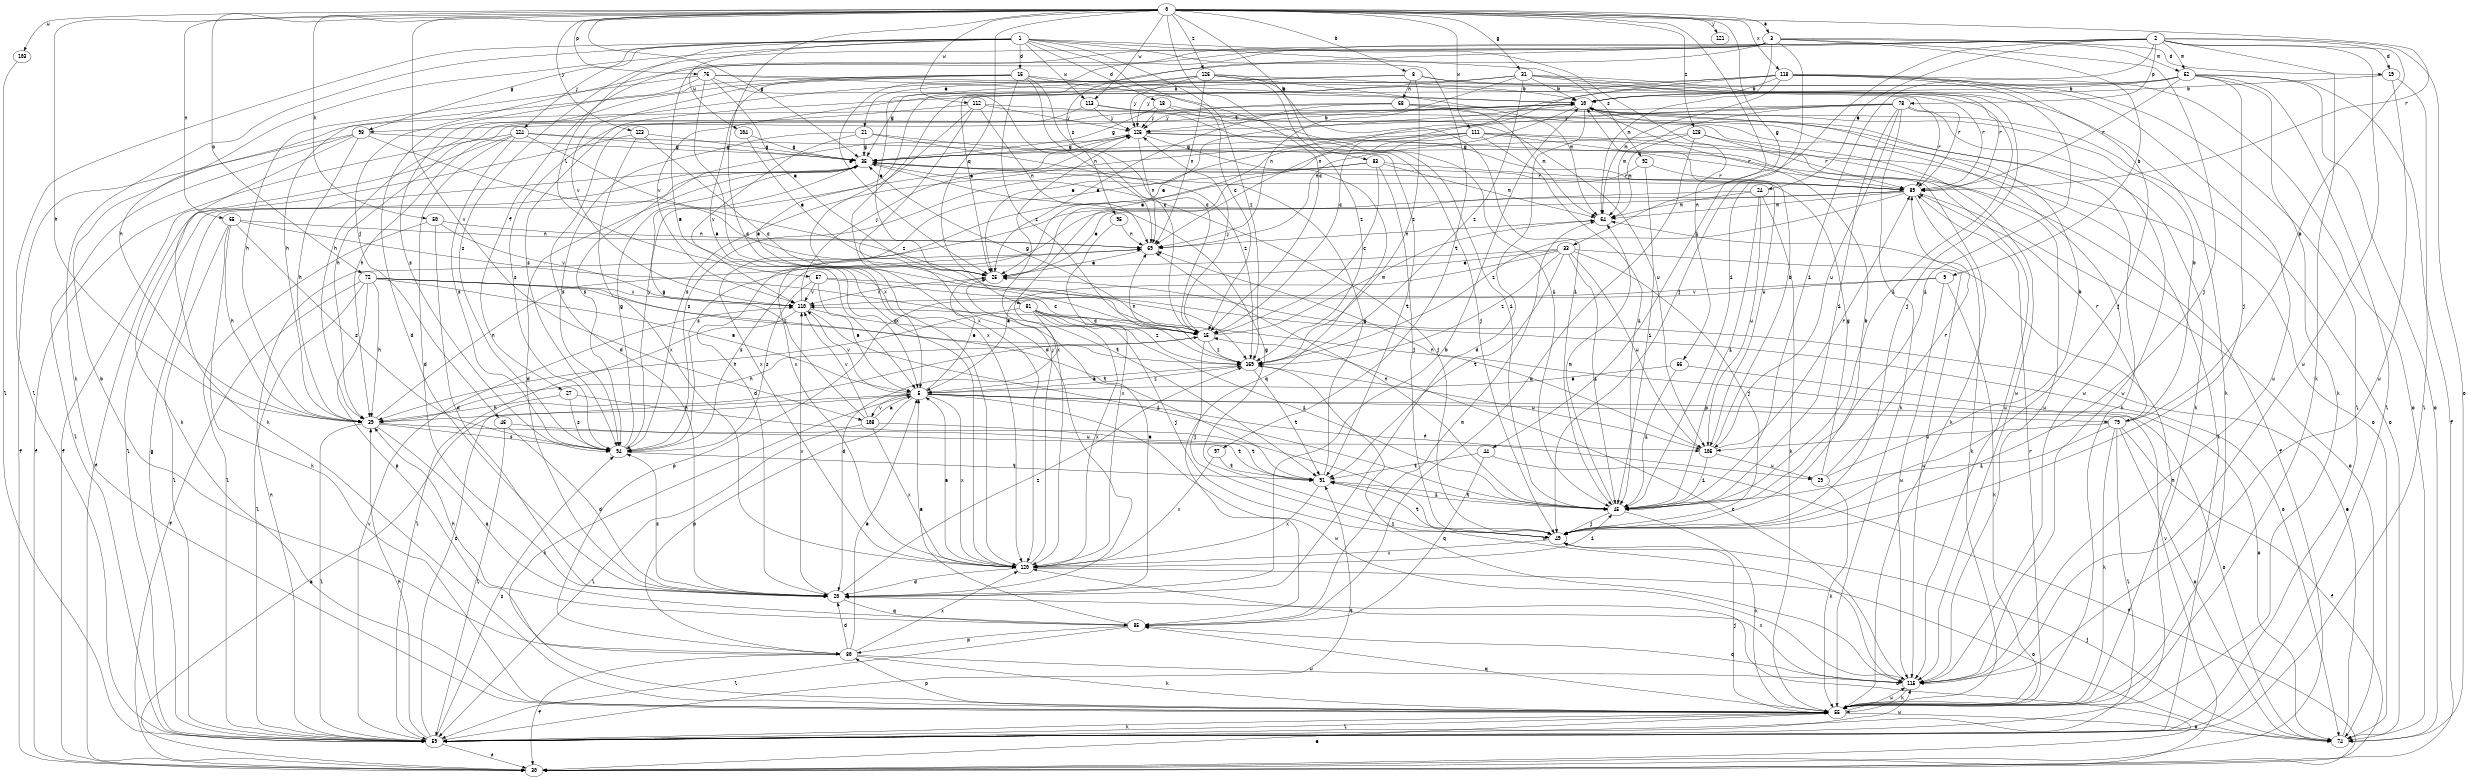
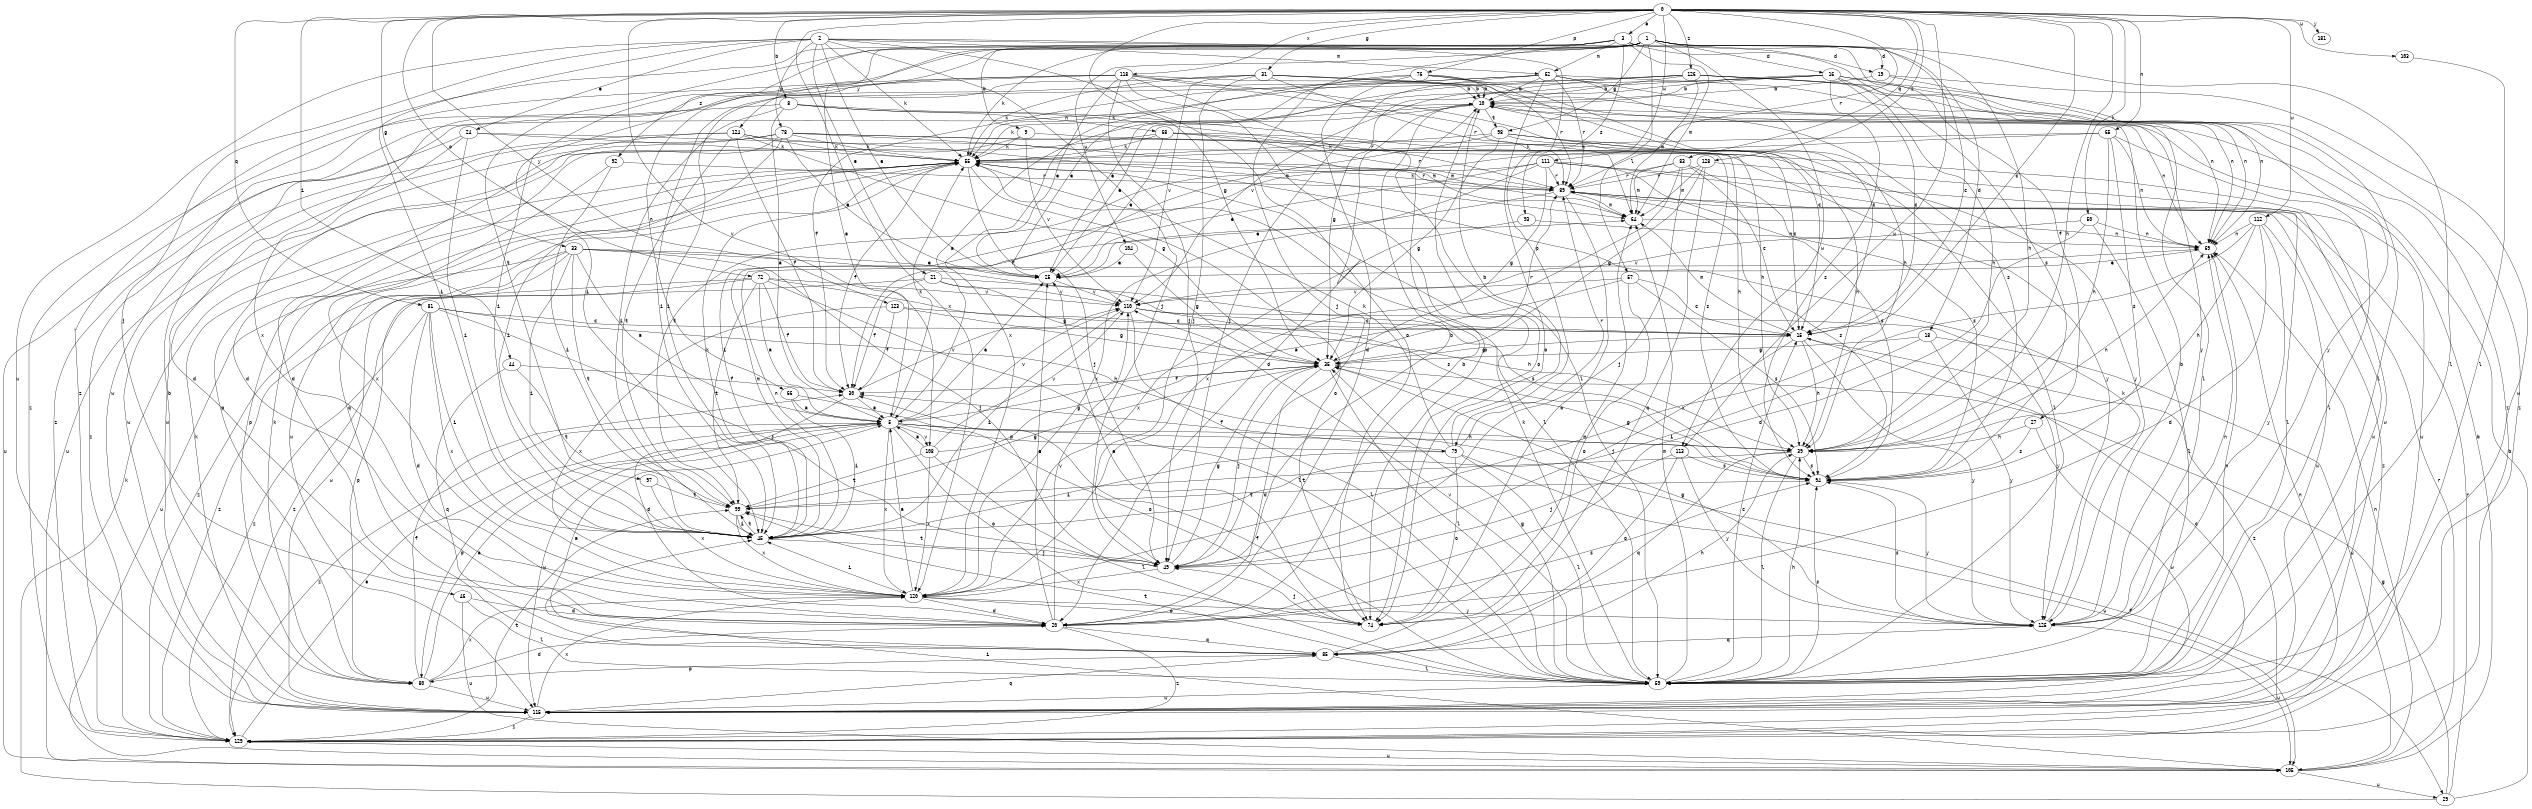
(1720, 39) -> (2322, 39)
(1309, 117) -> (2130, 149)
(1119, 220) -> (1527, 220)
(1250, 365) -> (238, 742)
(1322, 481) -> (738, 510)
(1317, 742) -> (855, 278)
